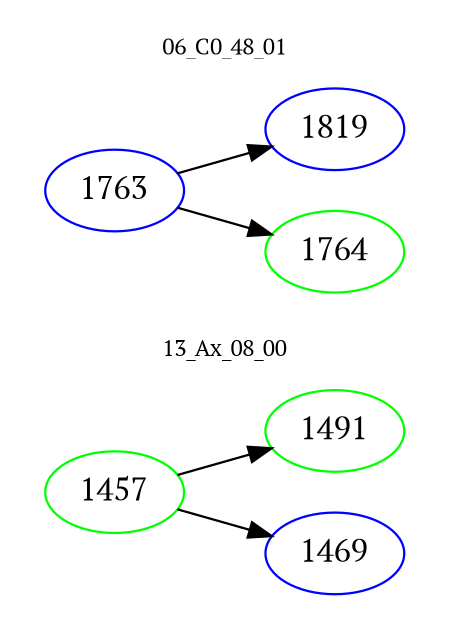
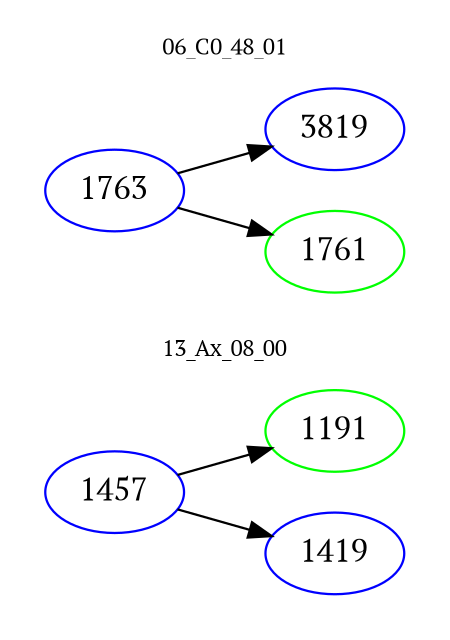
(335, 129) -> (335, 129)
(335, 252) -> (335, 252)
(335, 431) -> (335, 431)
(115, 492) -> (115, 492)
(335, 553) -> (335, 553)
